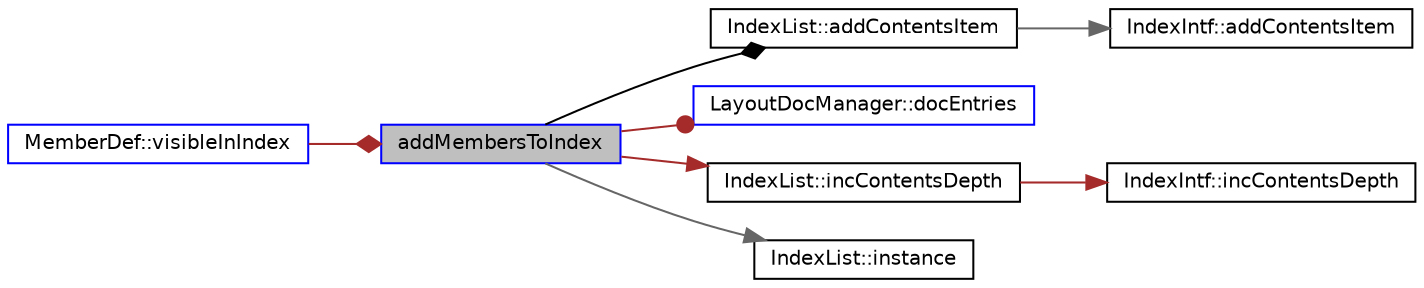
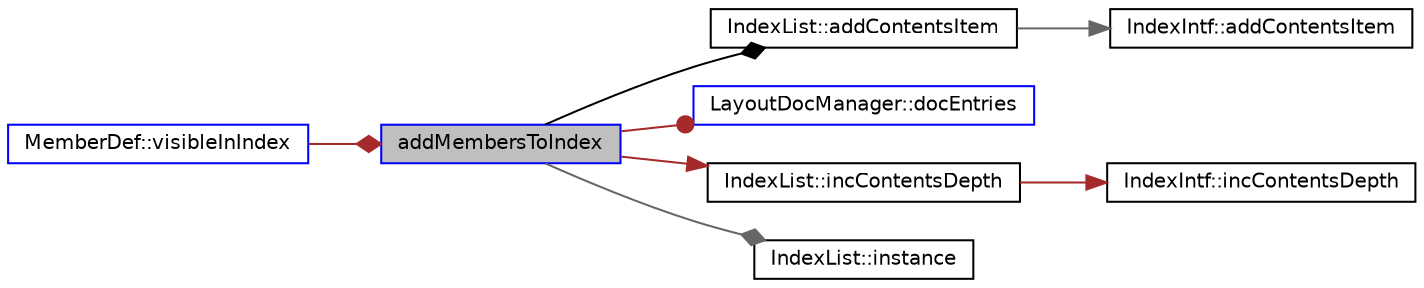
(644, 204) -> (642, 203)
